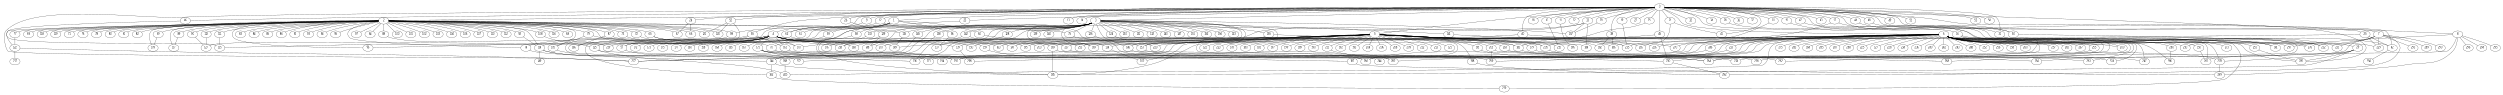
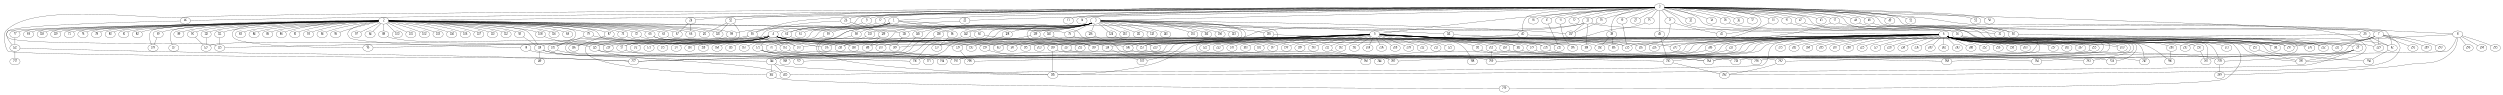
(1838, 8) -> (1773, 30)
none -> (798, 24)
(1024, 32) -> (1003, 40)
none -> (664, 34)
(1179, 34) -> none
(1062, 36) -> (1078, 41)
(1103, 36) -> (1081, 42)
(649, 39) -> (807, 45)
(1588, 39) -> none
none -> (2157, 39)
(176, 41) -> none
(1352, 62) -> none
(785, 68) -> (778, 68)
(1574, 71) -> (1753, 70)
